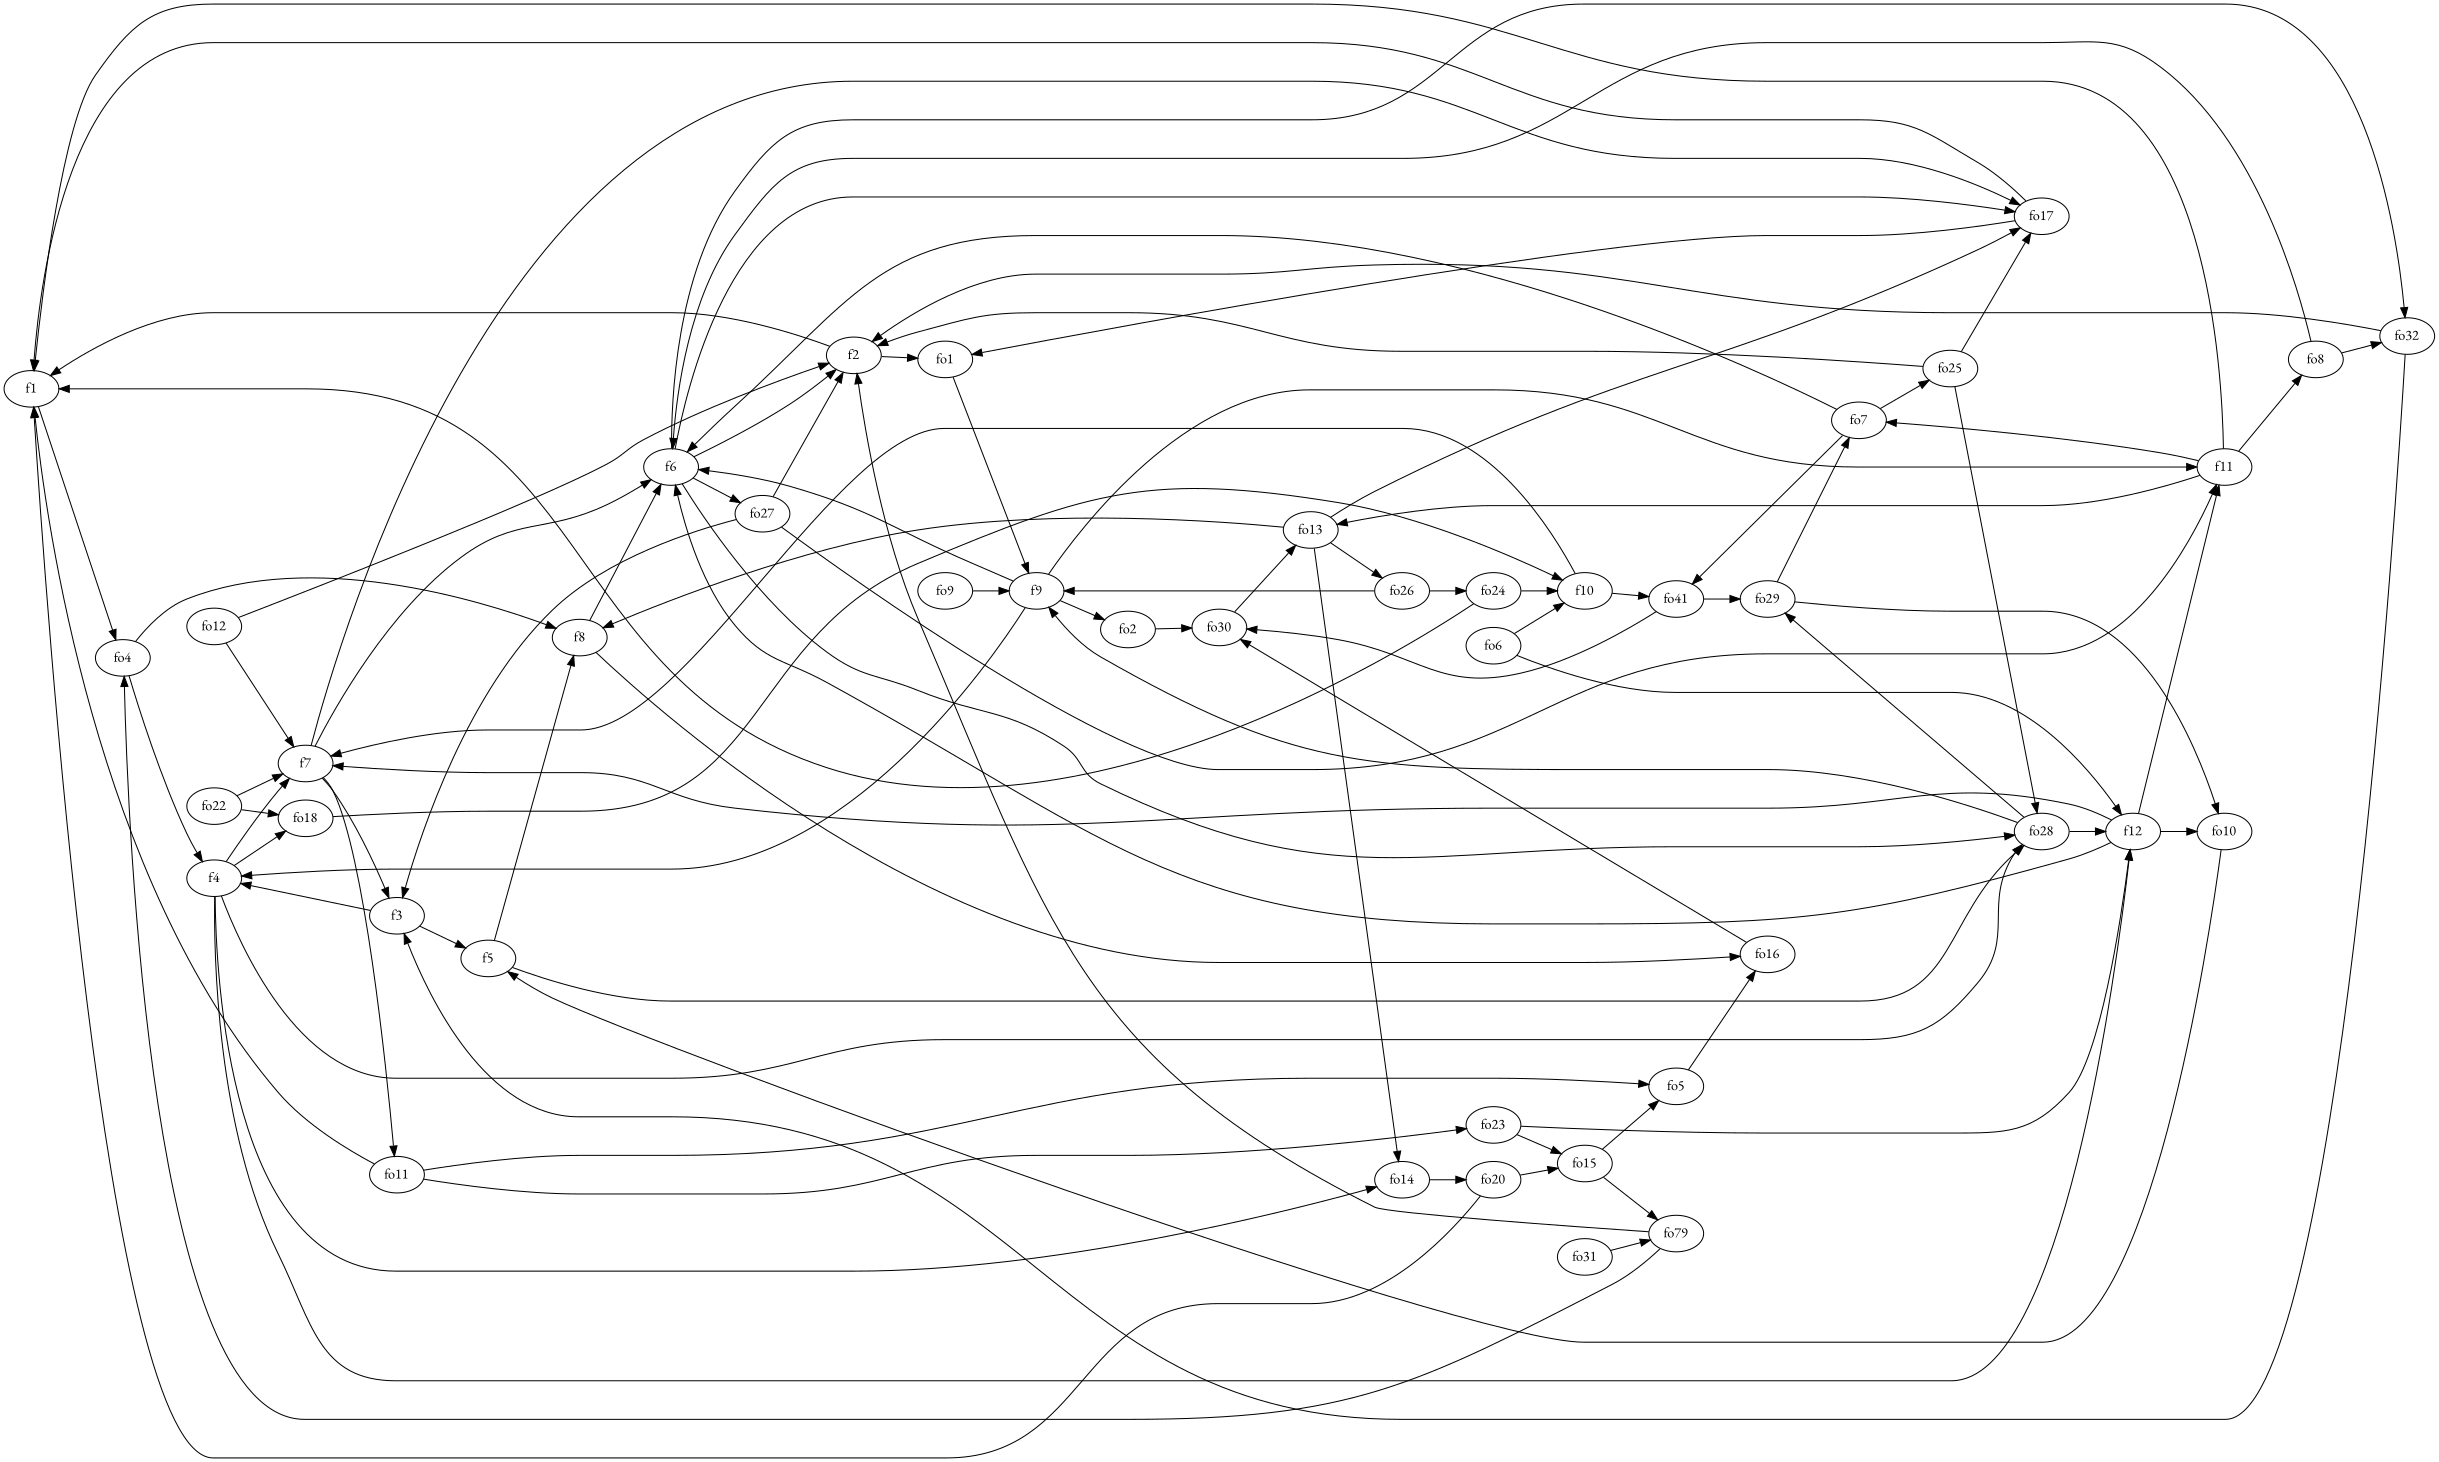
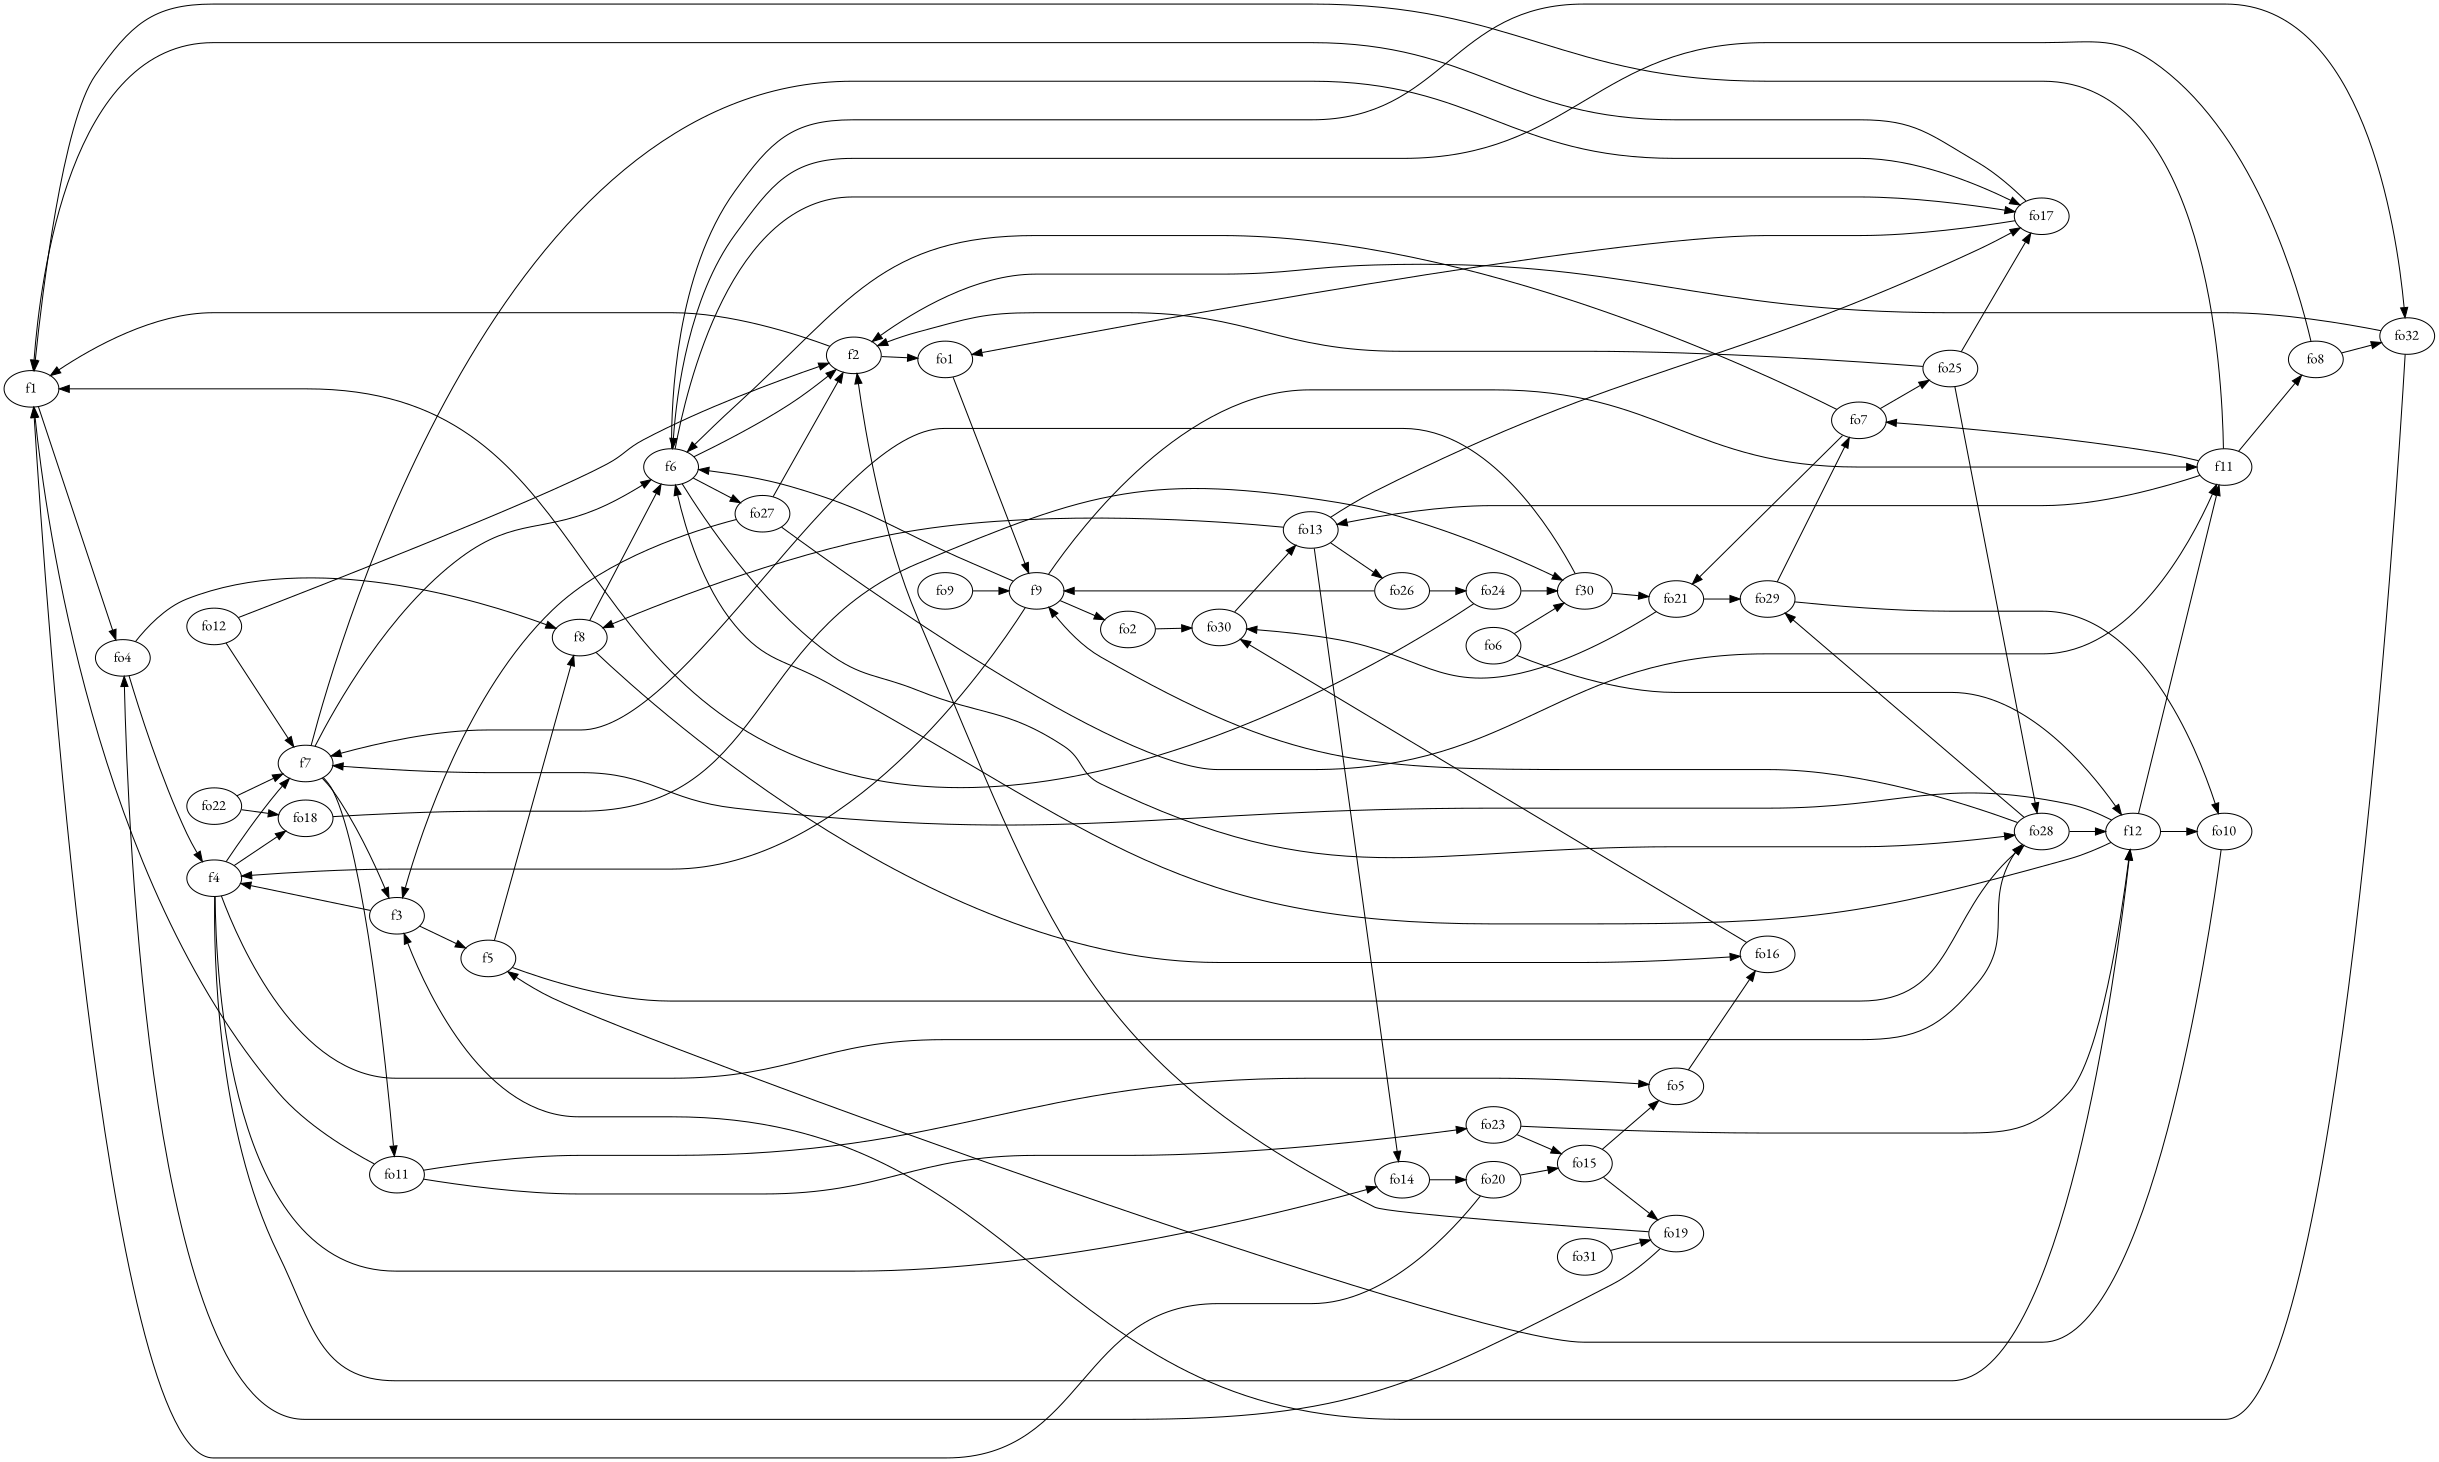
(1585, 591) -> (1585, 591)
(1676, 599) -> (1676, 599)
(1676, 1234) -> (1676, 1234)
